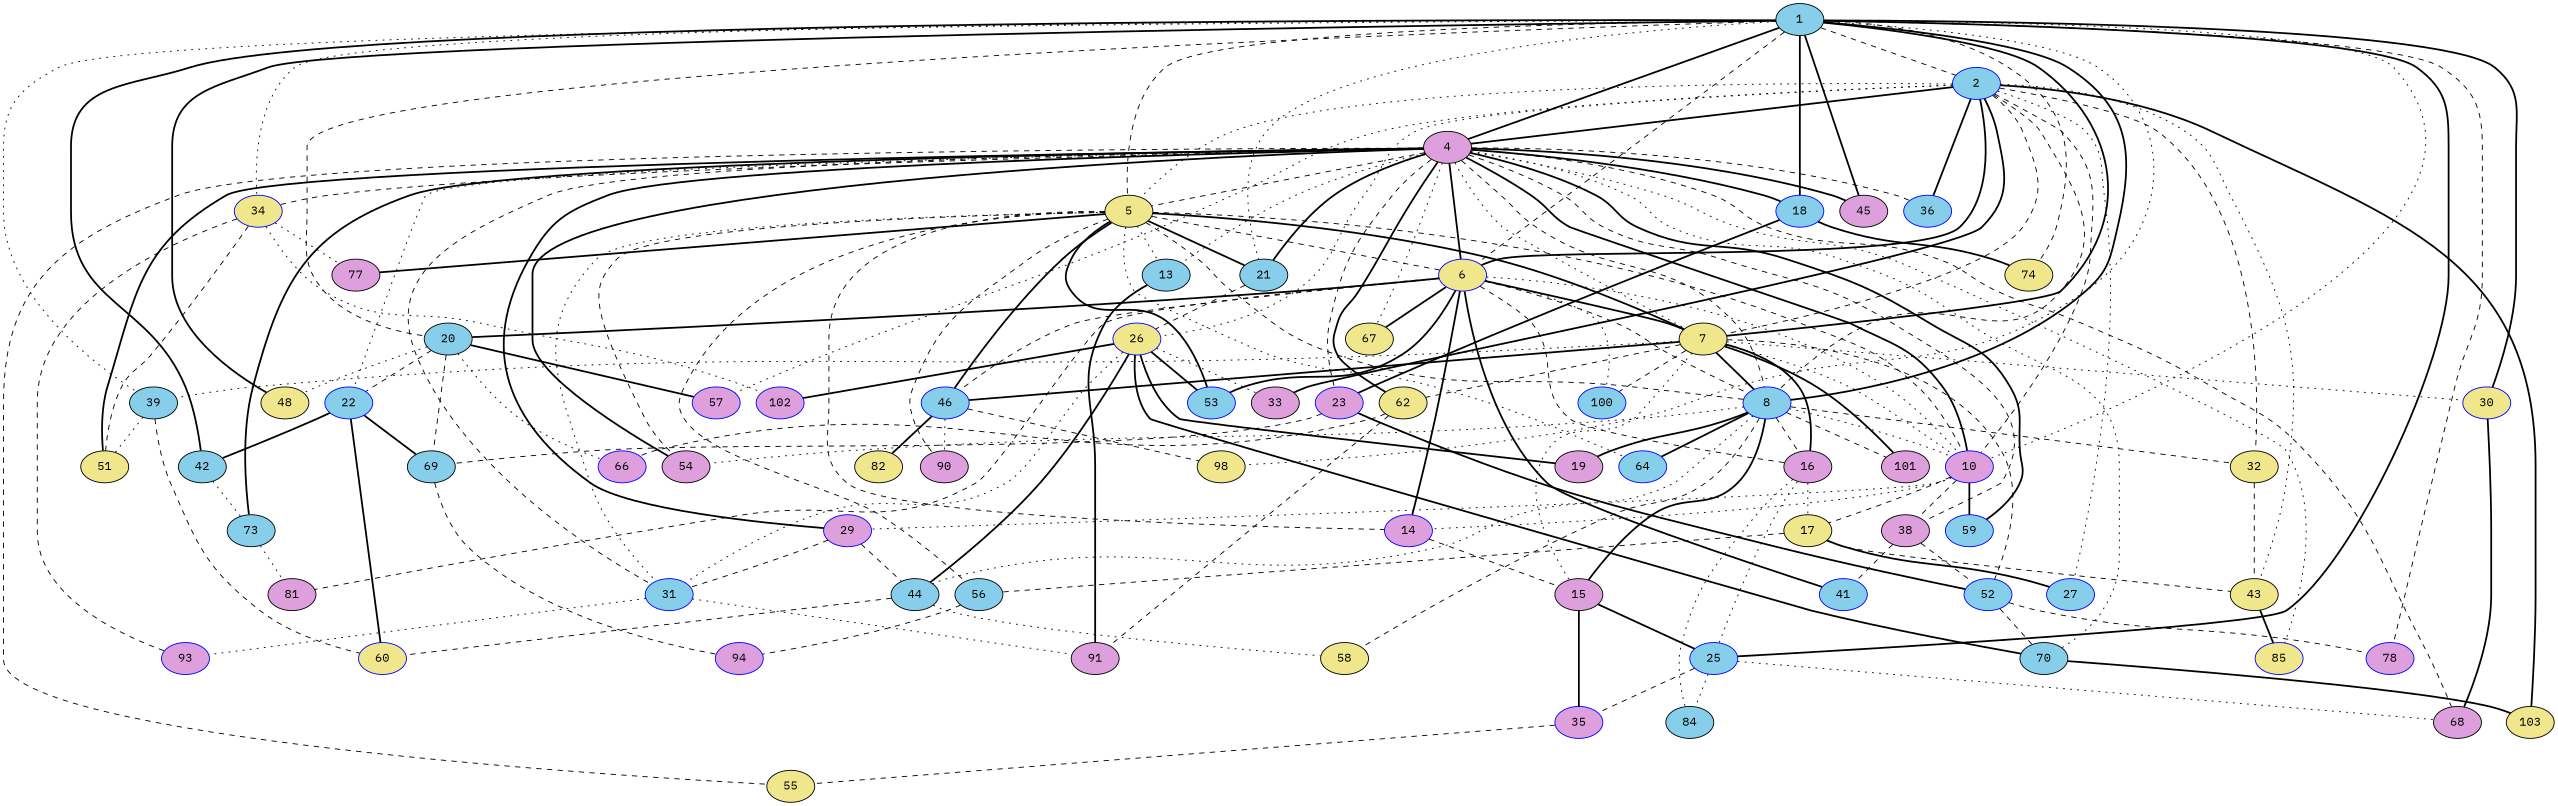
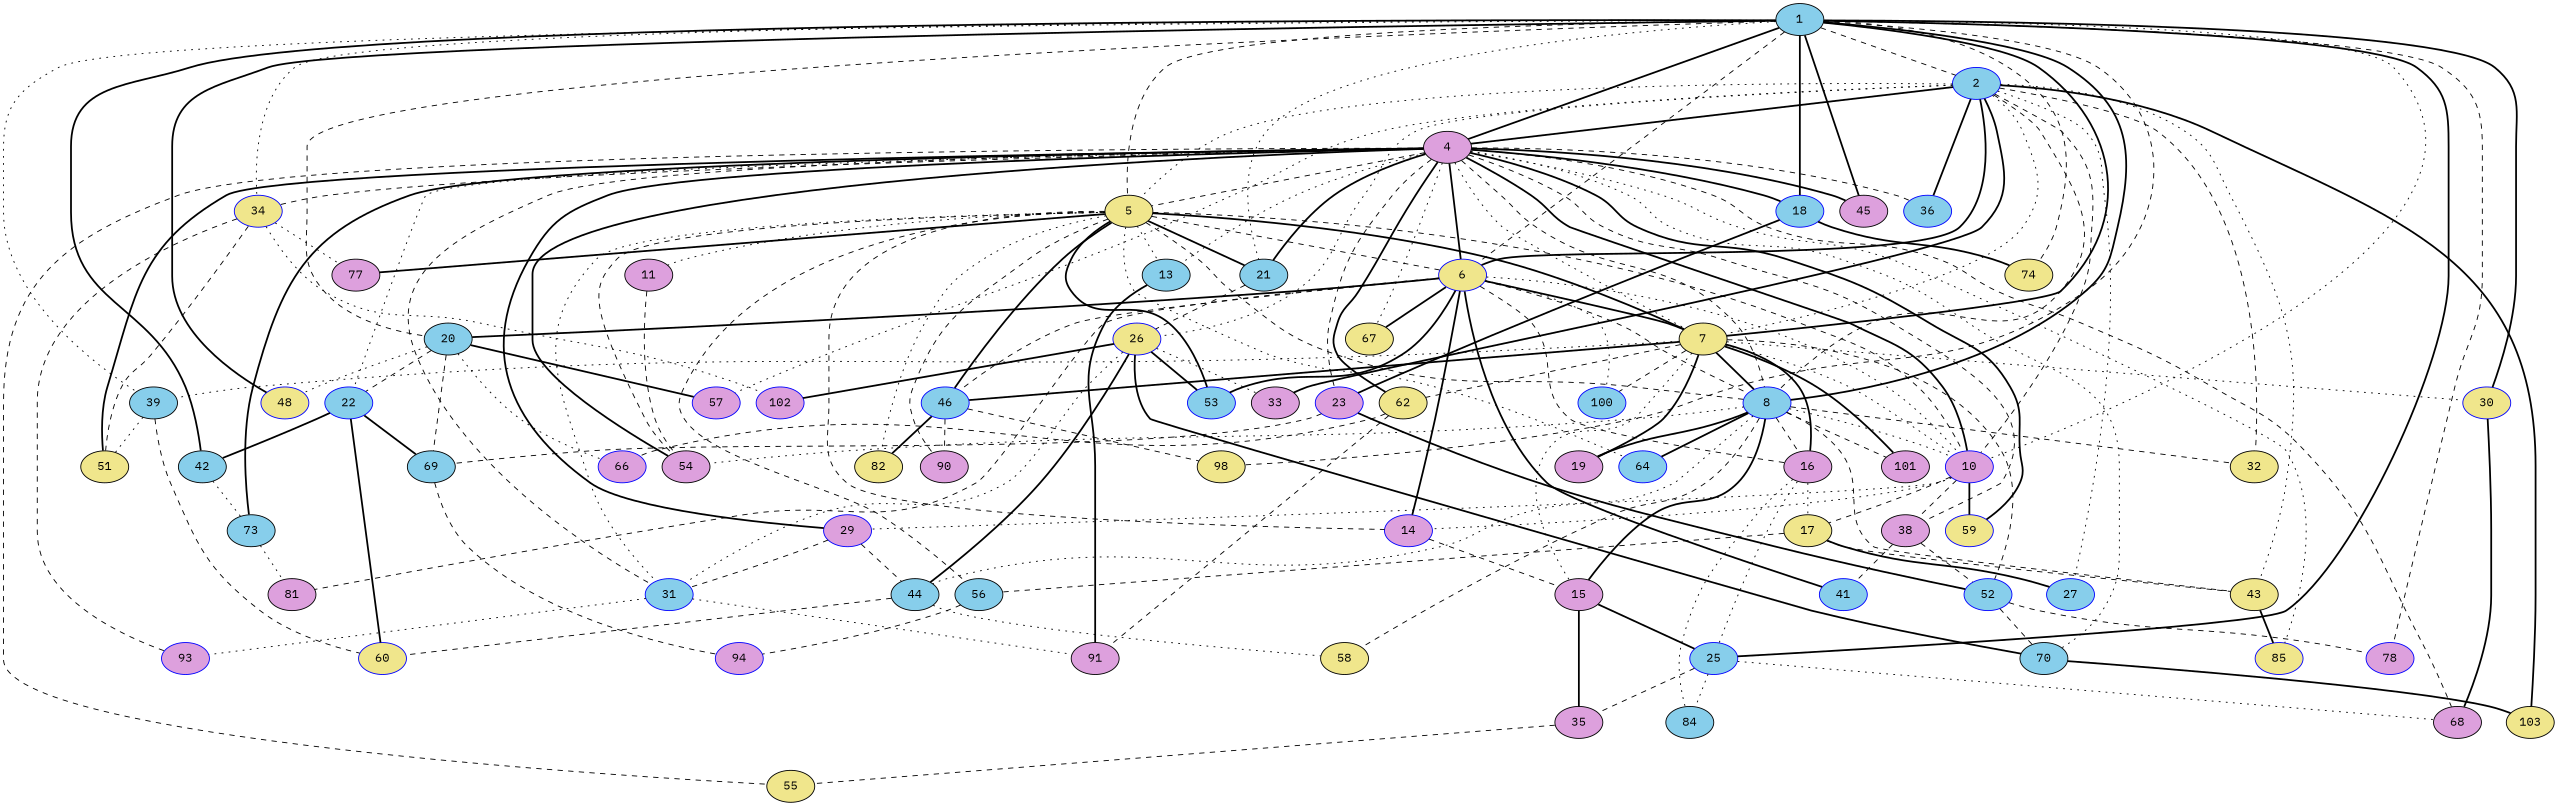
(1951, 271) -> (1951, 271)
none -> (649, 275)
none -> (948, 288)
(2007, 334) -> (2007, 334)
(285, 403) -> (285, 403)
(945, 435) -> (945, 435)
(1375, 443) -> (1660, 422)
(1969, 531) -> (1969, 531)
(2254, 531) -> (1865, 538)
(1579, 722) -> (1579, 722)
